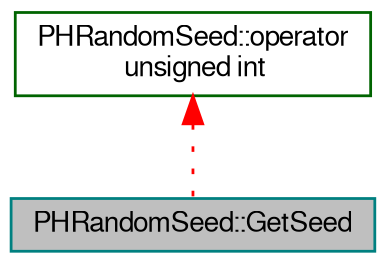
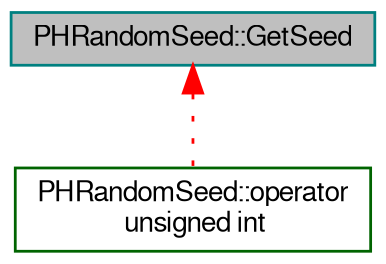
(193, 161) -> (193, 131)
